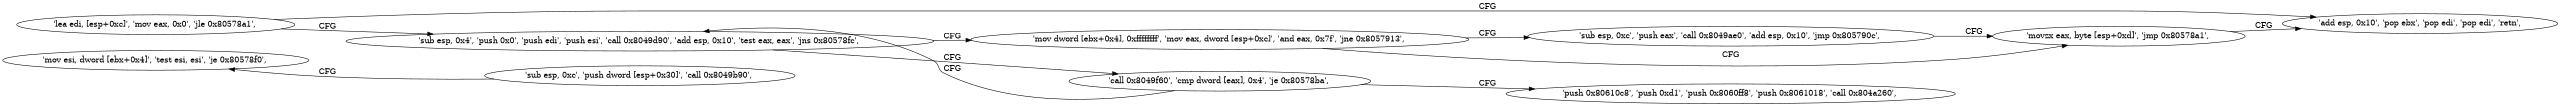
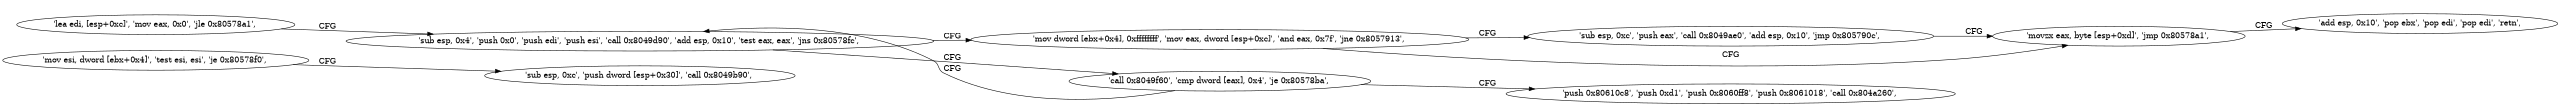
(1292, 11) -> none
(364, 78) -> (394, 68)
